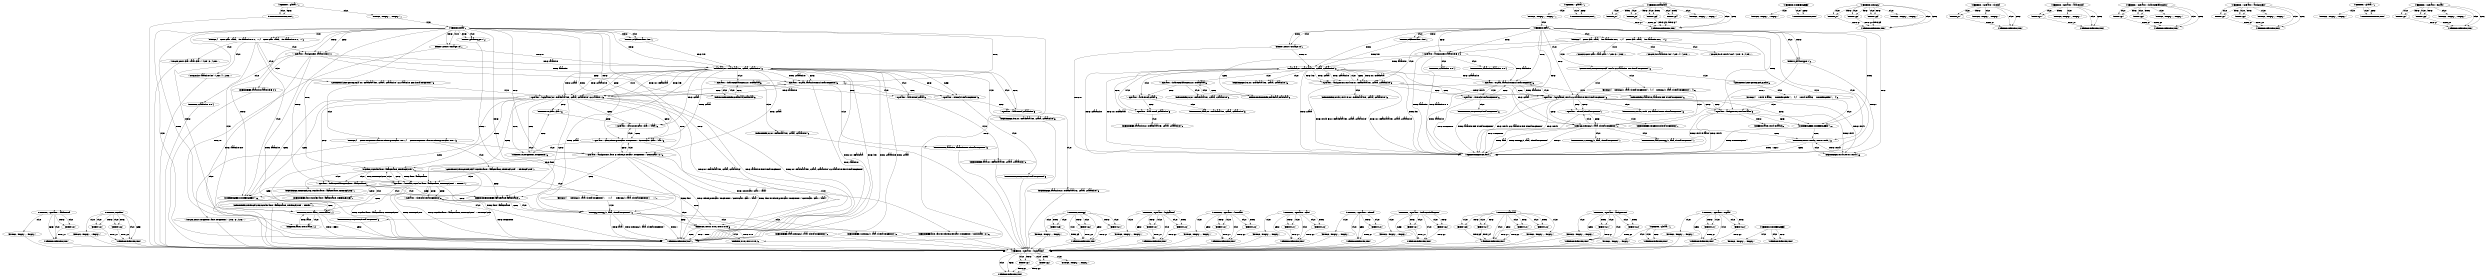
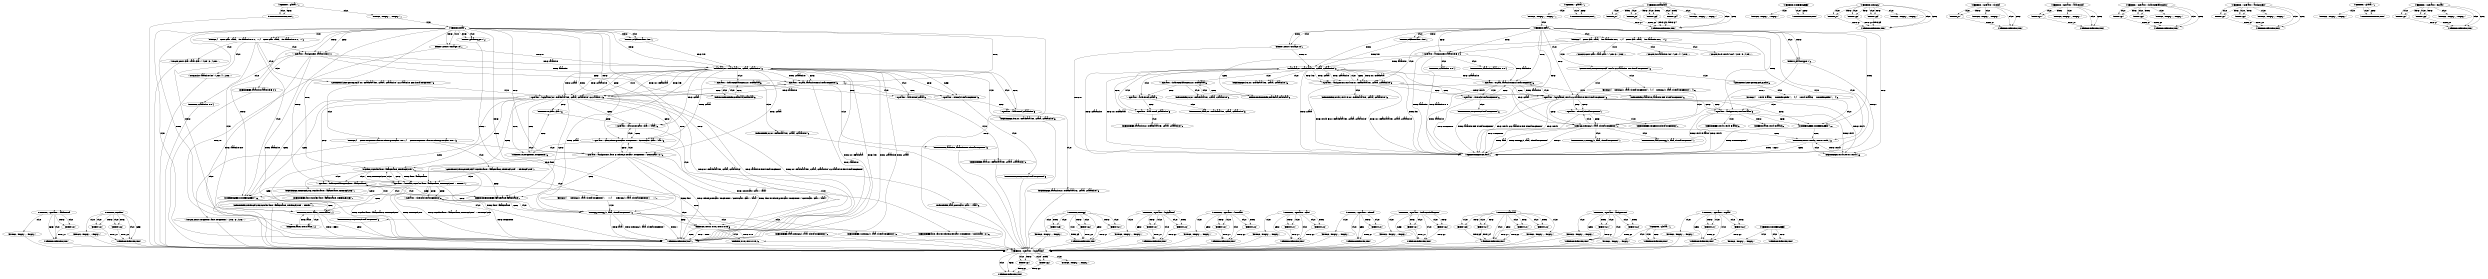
(1653, 112) -> none
none -> (1722, 126)
(371, 194) -> (382, 193)
none -> (957, 205)
